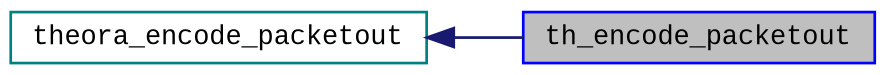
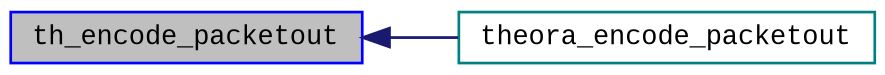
(489, 38) -> (424, 38)
